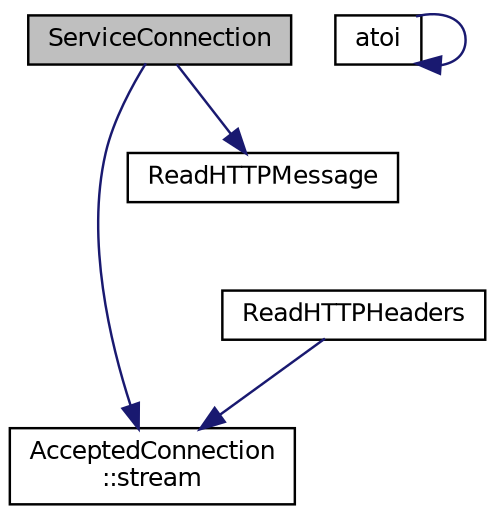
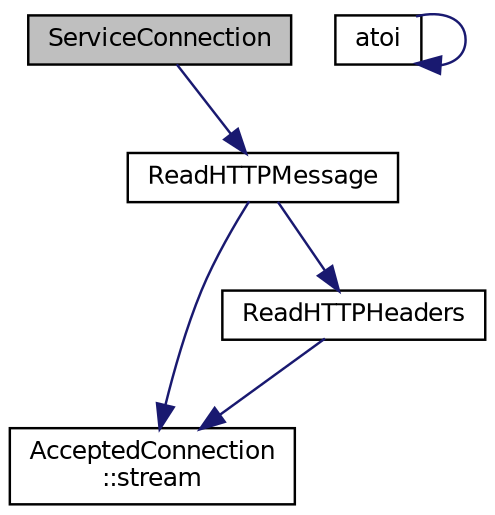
(99, 231) -> (198, 299)
none -> (301, 236)
